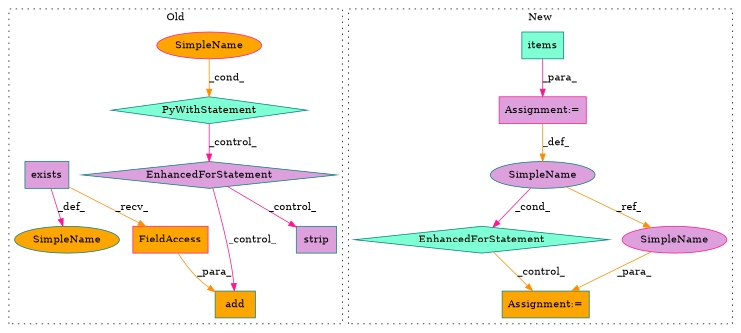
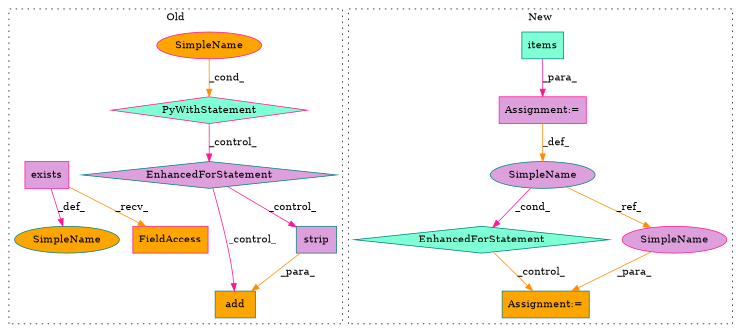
(209, 110) -> (209, 110)
(47, 175) -> (47, 175)
(192, 272) -> (279, 270)
